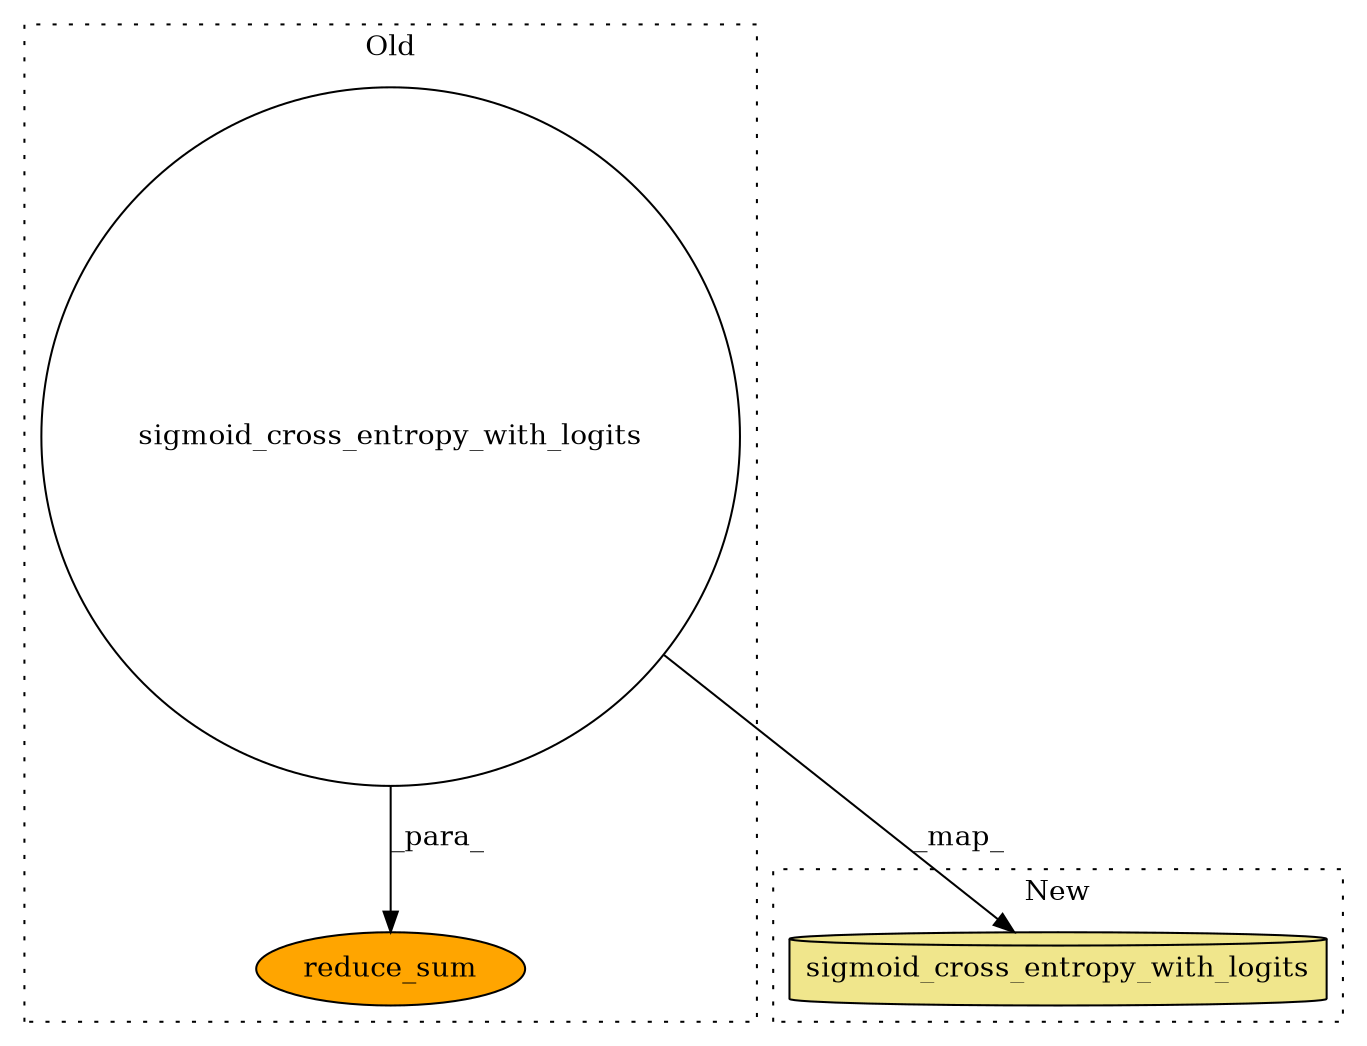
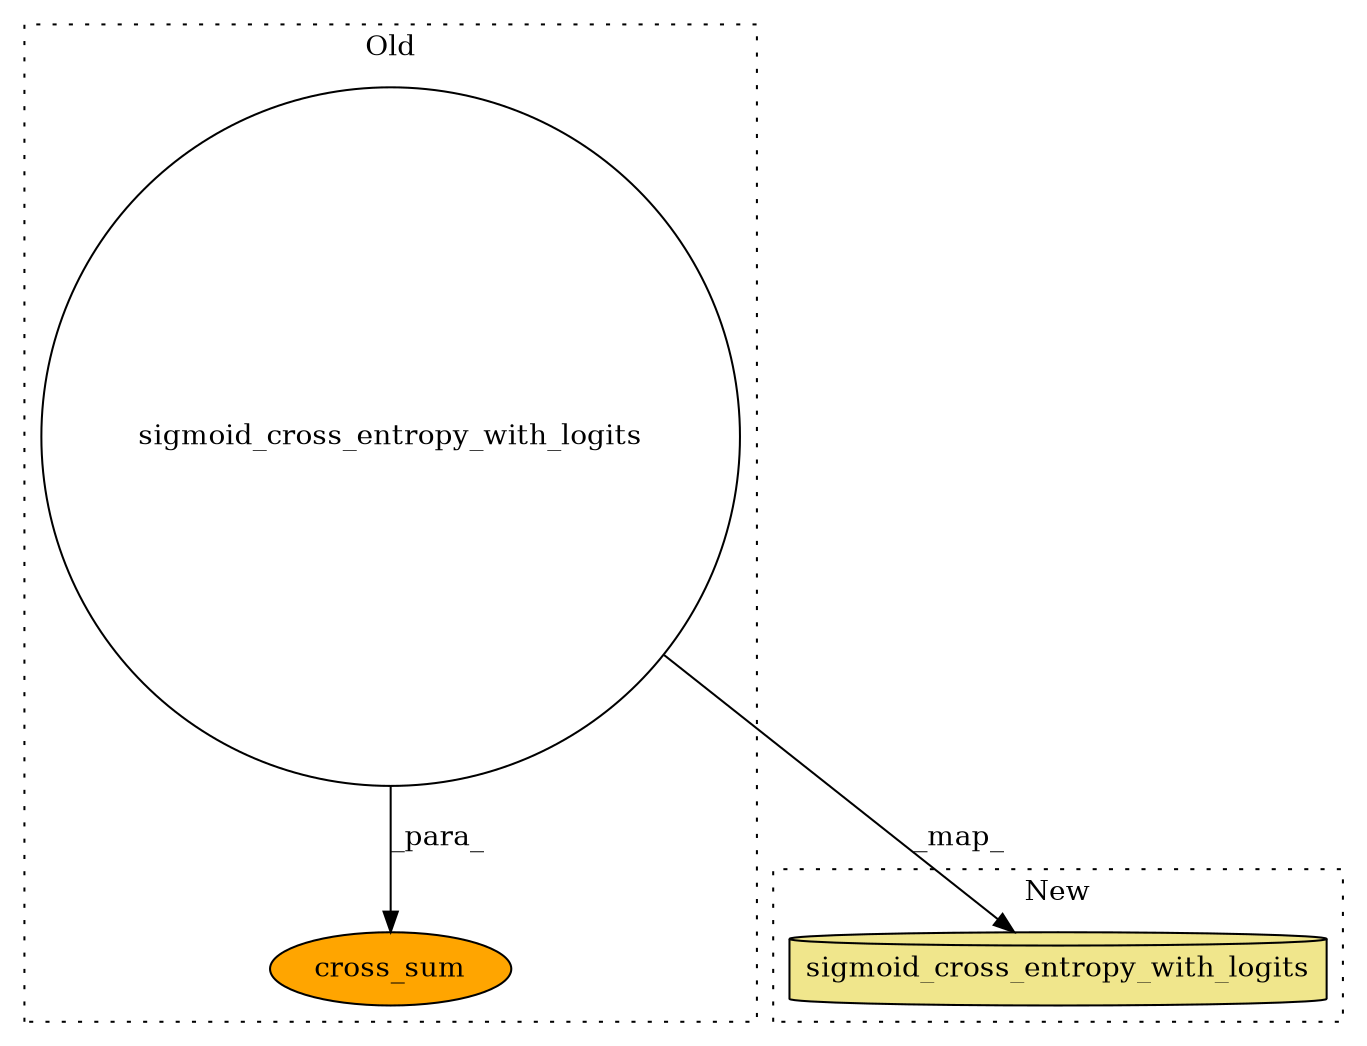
(391, 969) -> (391, 969)
